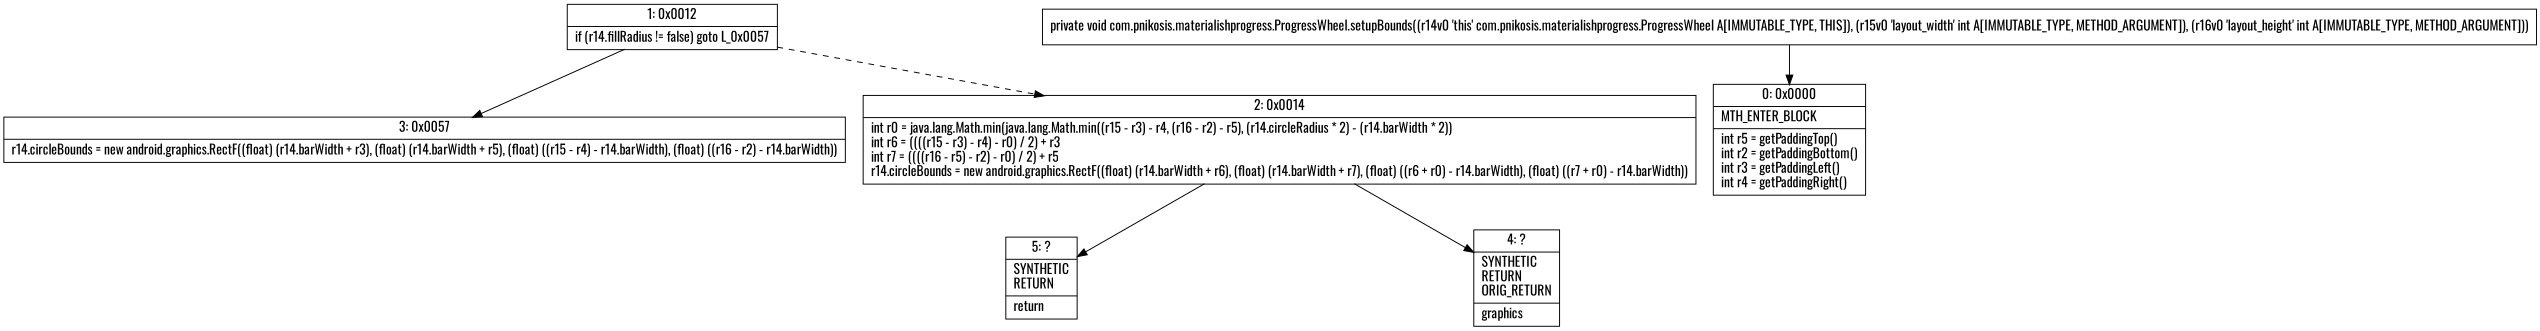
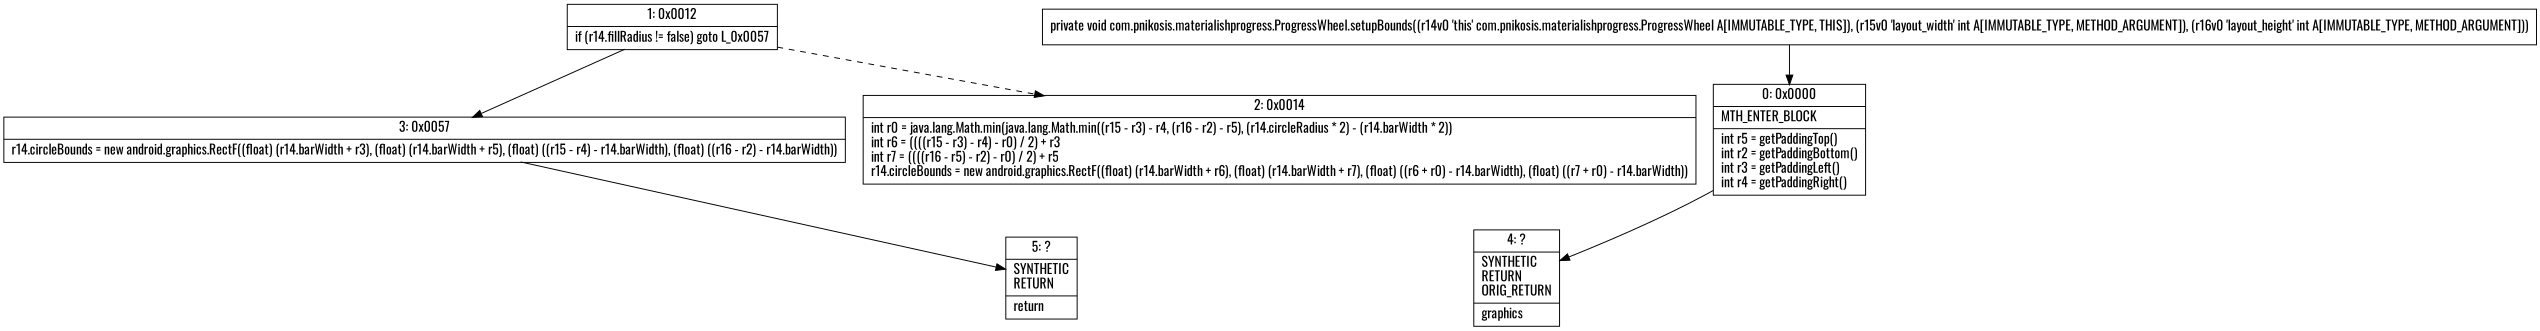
(1410, 216) -> (1642, 226)
(1145, 218) -> (758, 215)
